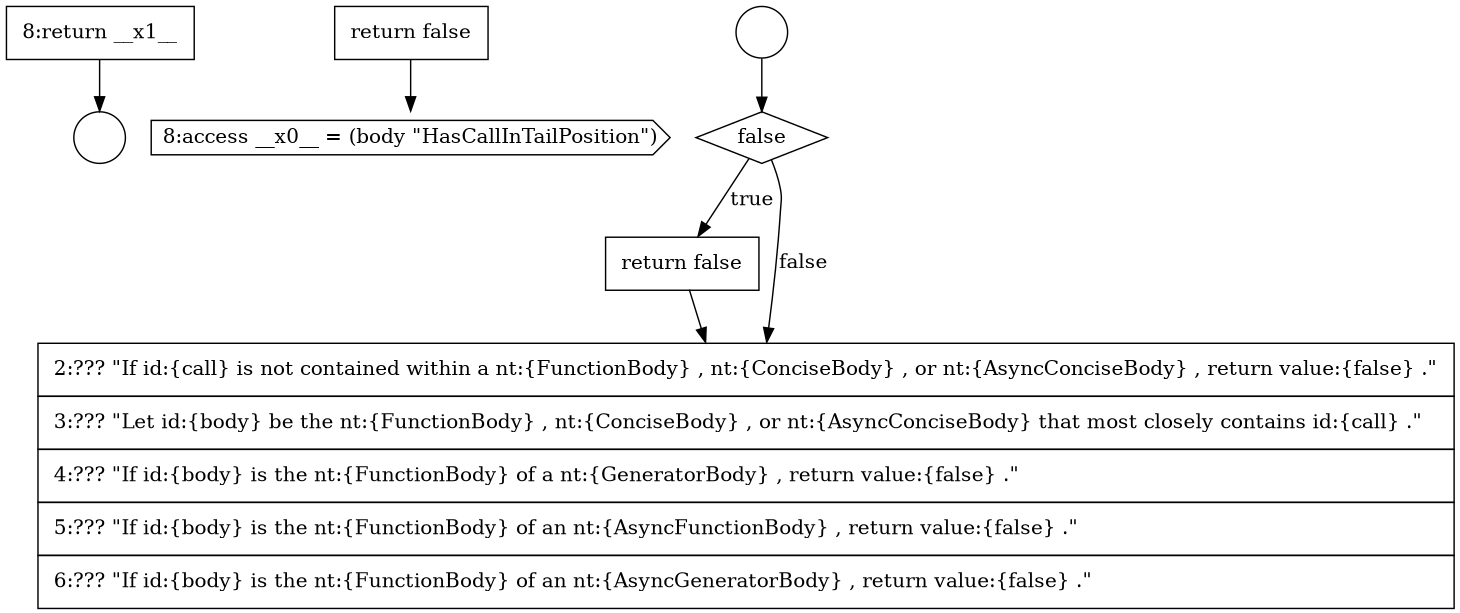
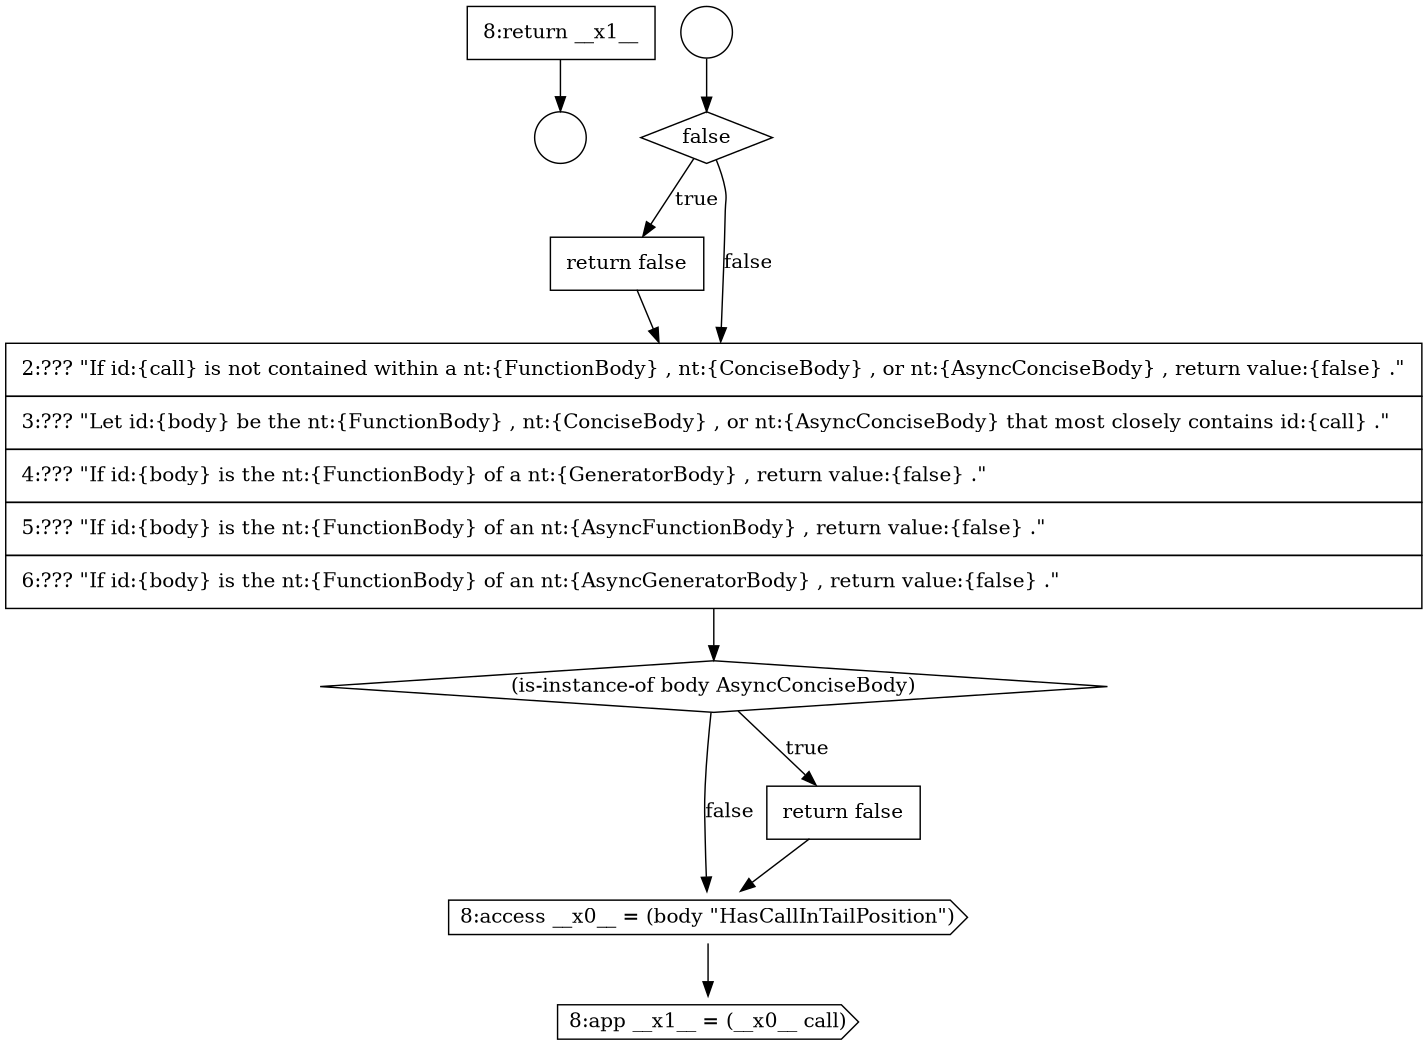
none -> (714, 687)
none -> (708, 1022)
